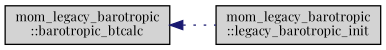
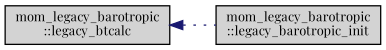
(87, 25) -> (87, 25)
